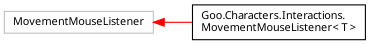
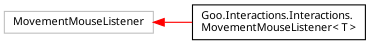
(279, 22) -> (279, 22)
